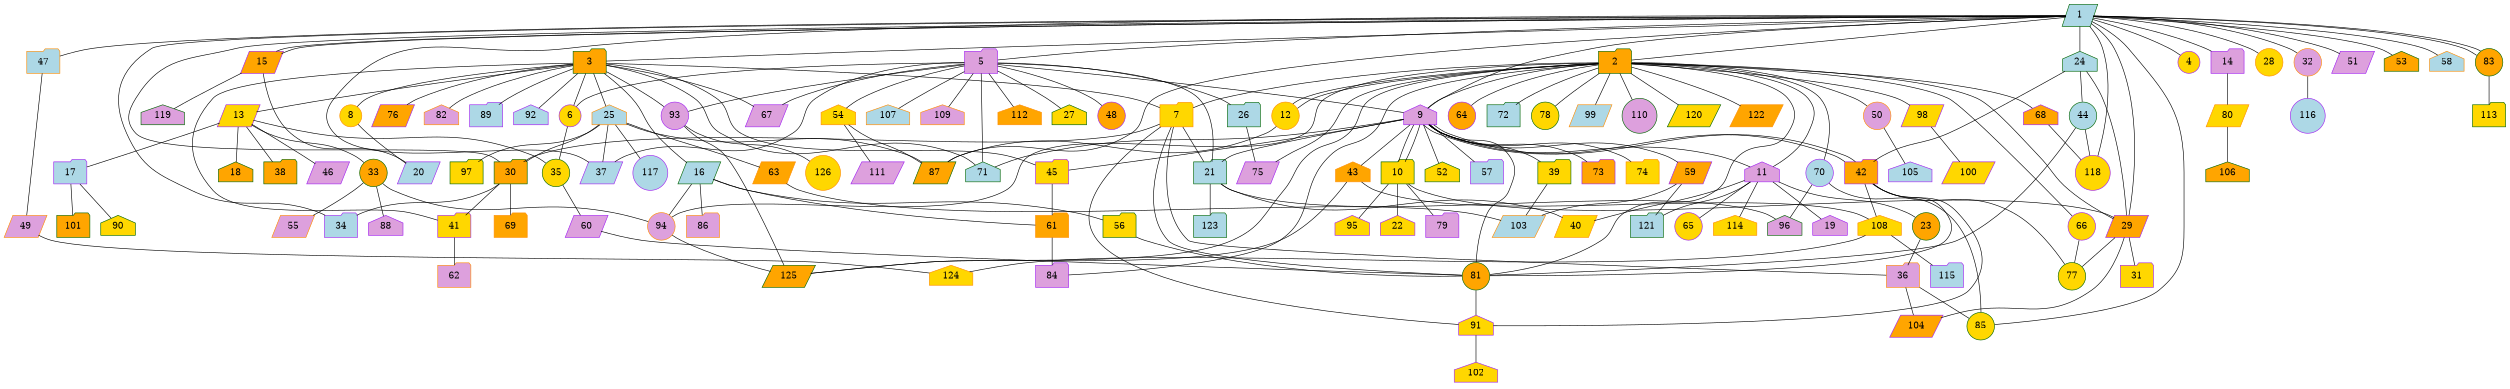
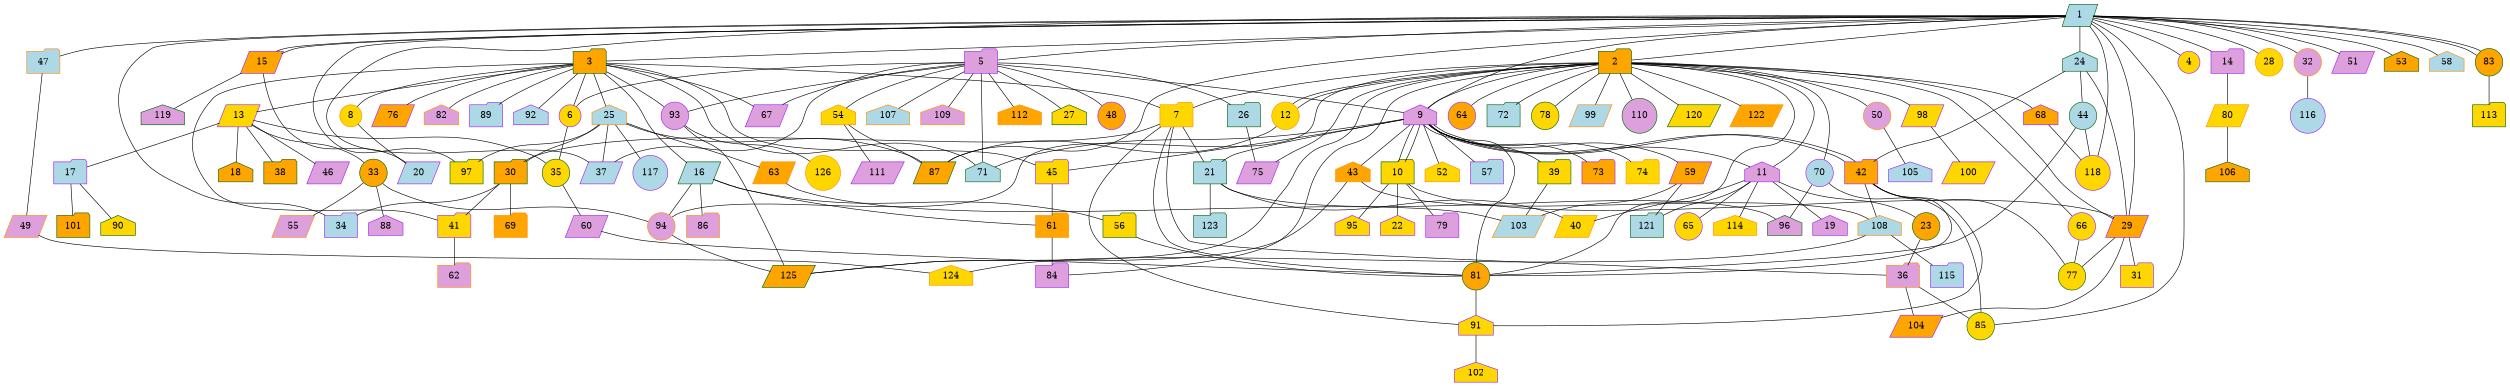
(301, 43) -> (1088, 25)
(1192, 94) -> none
(1442, 173) -> (1442, 173)
(1880, 226) -> (1880, 226)
